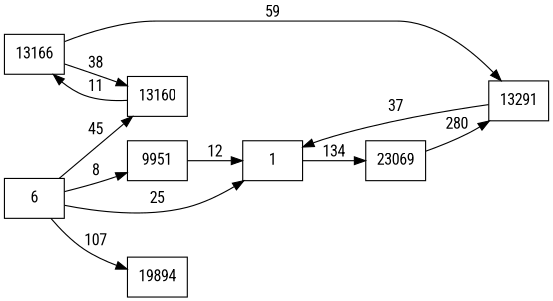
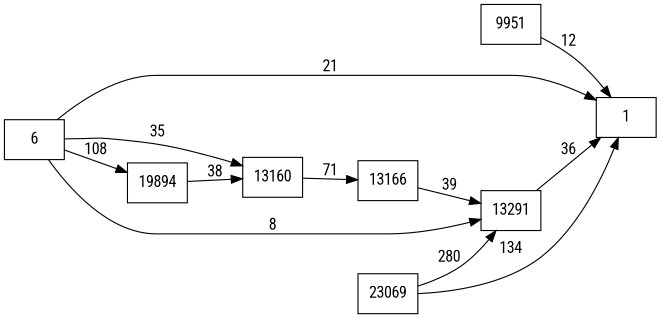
(273, 13) -> (449, 186)
(91, 73) -> (209, 180)
(96, 87) -> (330, 171)
(396, 107) -> (569, 150)
(96, 130) -> (157, 132)
(328, 161) -> (542, 256)
(91, 185) -> (246, 234)
(157, 199) -> (330, 67)
(96, 241) -> (96, 150)
